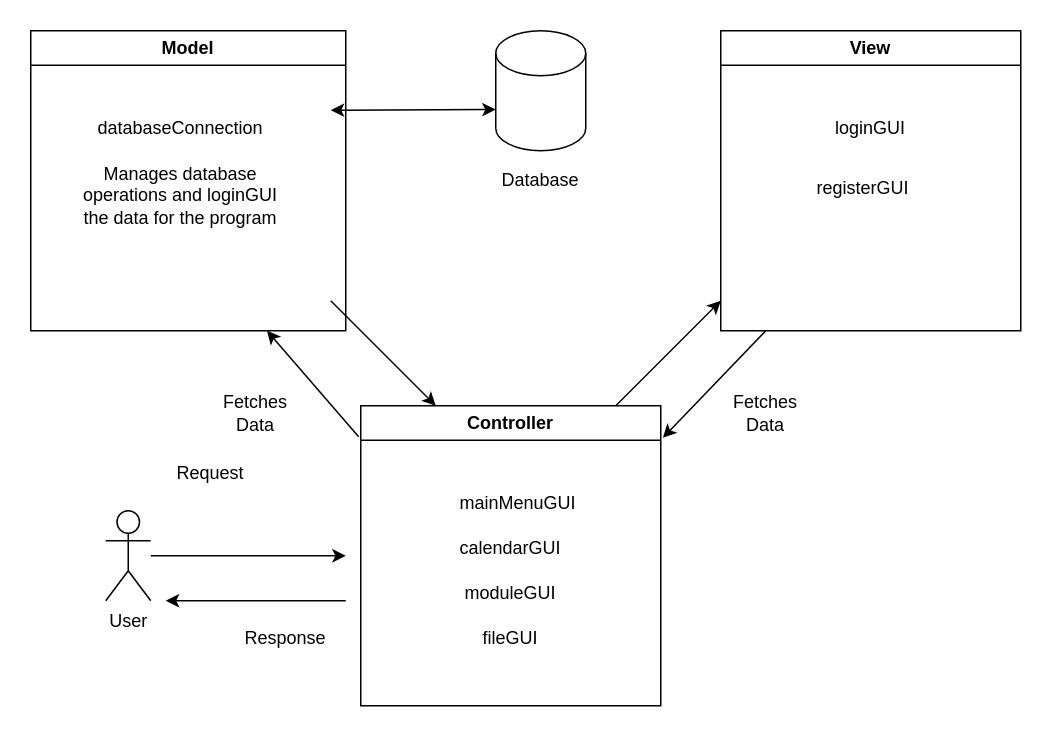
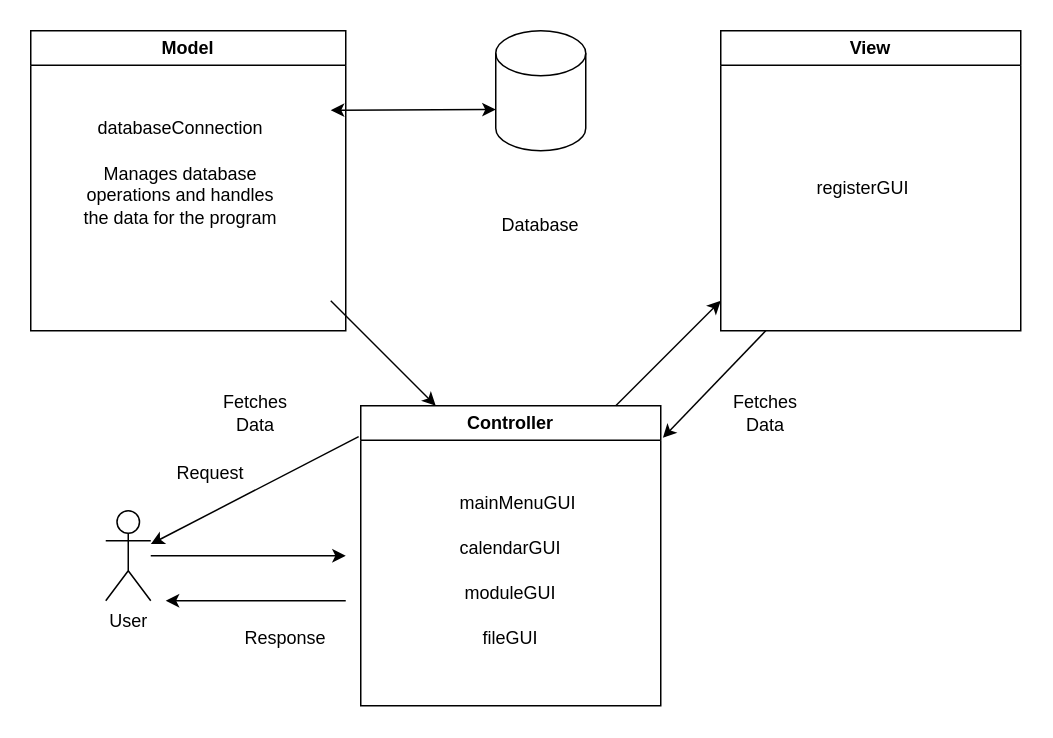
(871, 128) -> none
(541, 181) -> (541, 226)
(181, 196) -> (181, 196)
(316, 387) -> (259, 488)
